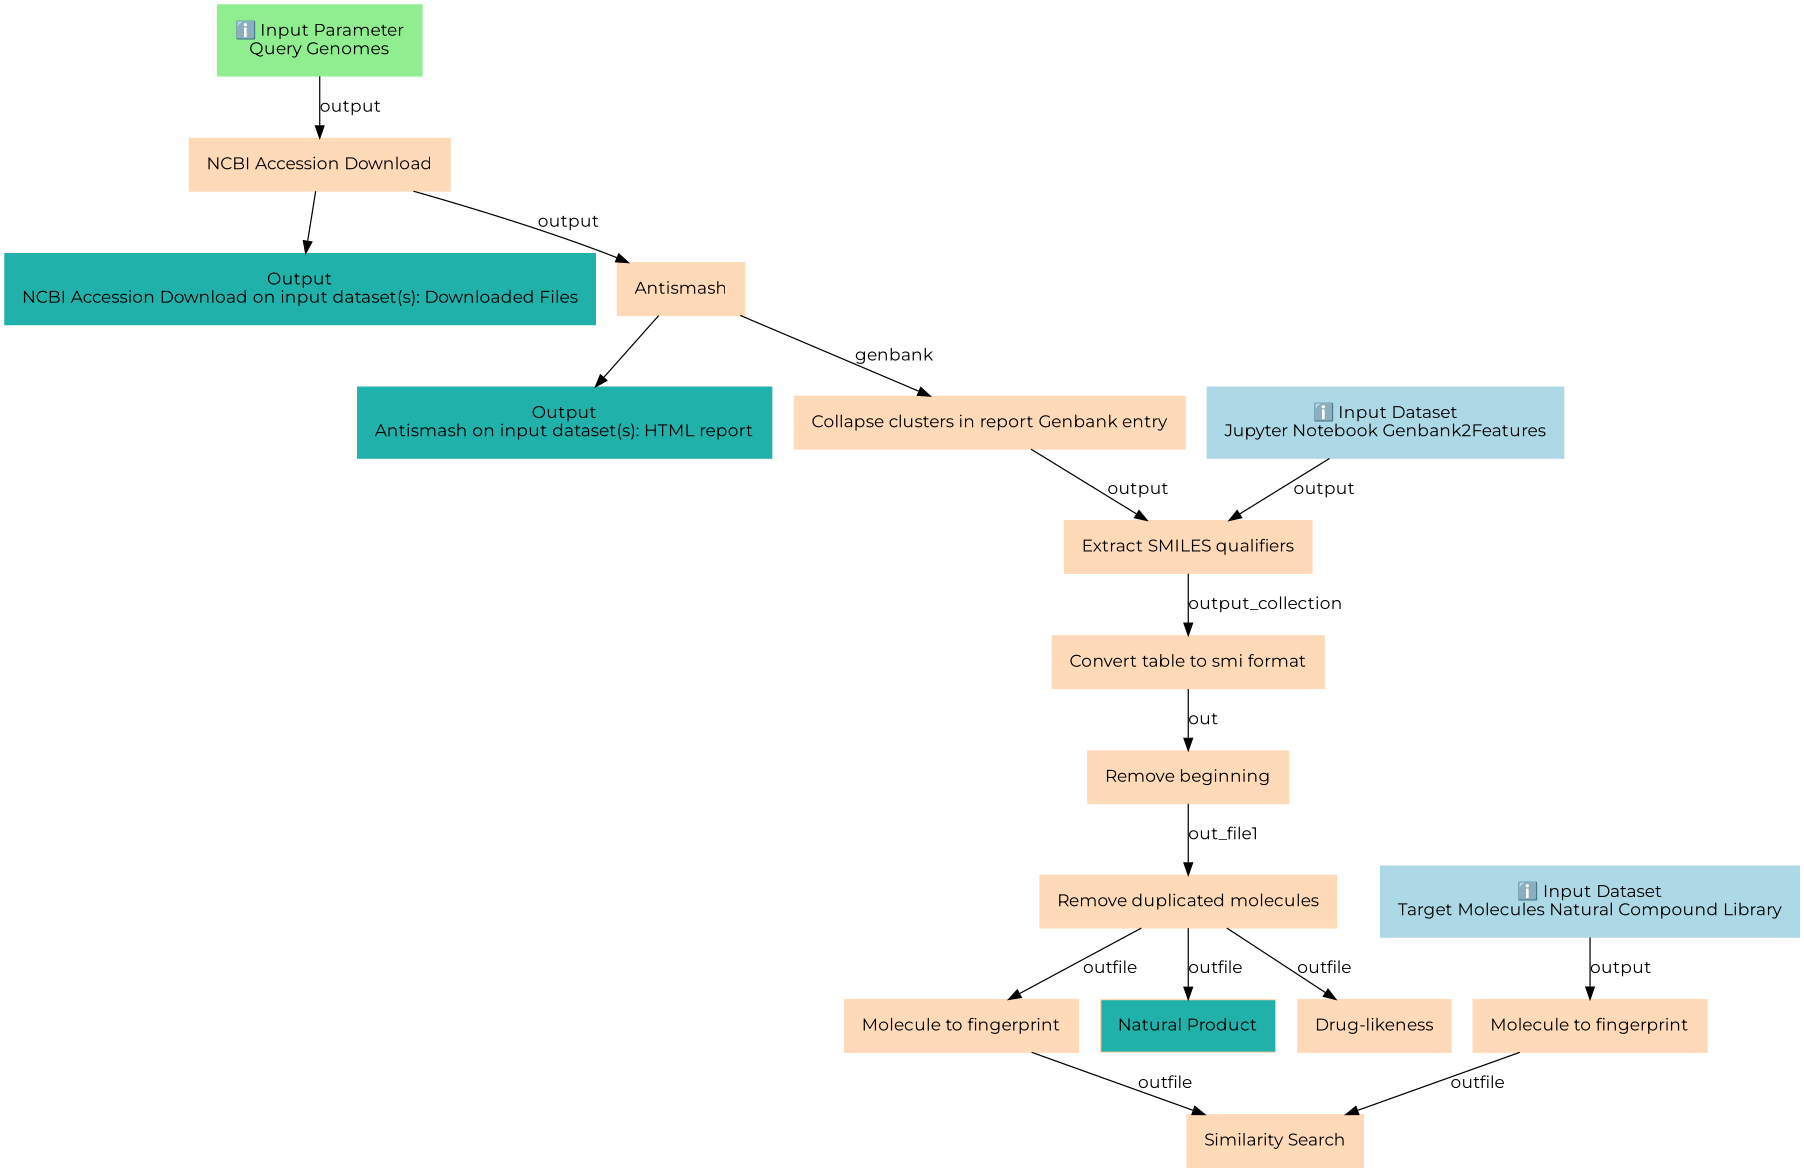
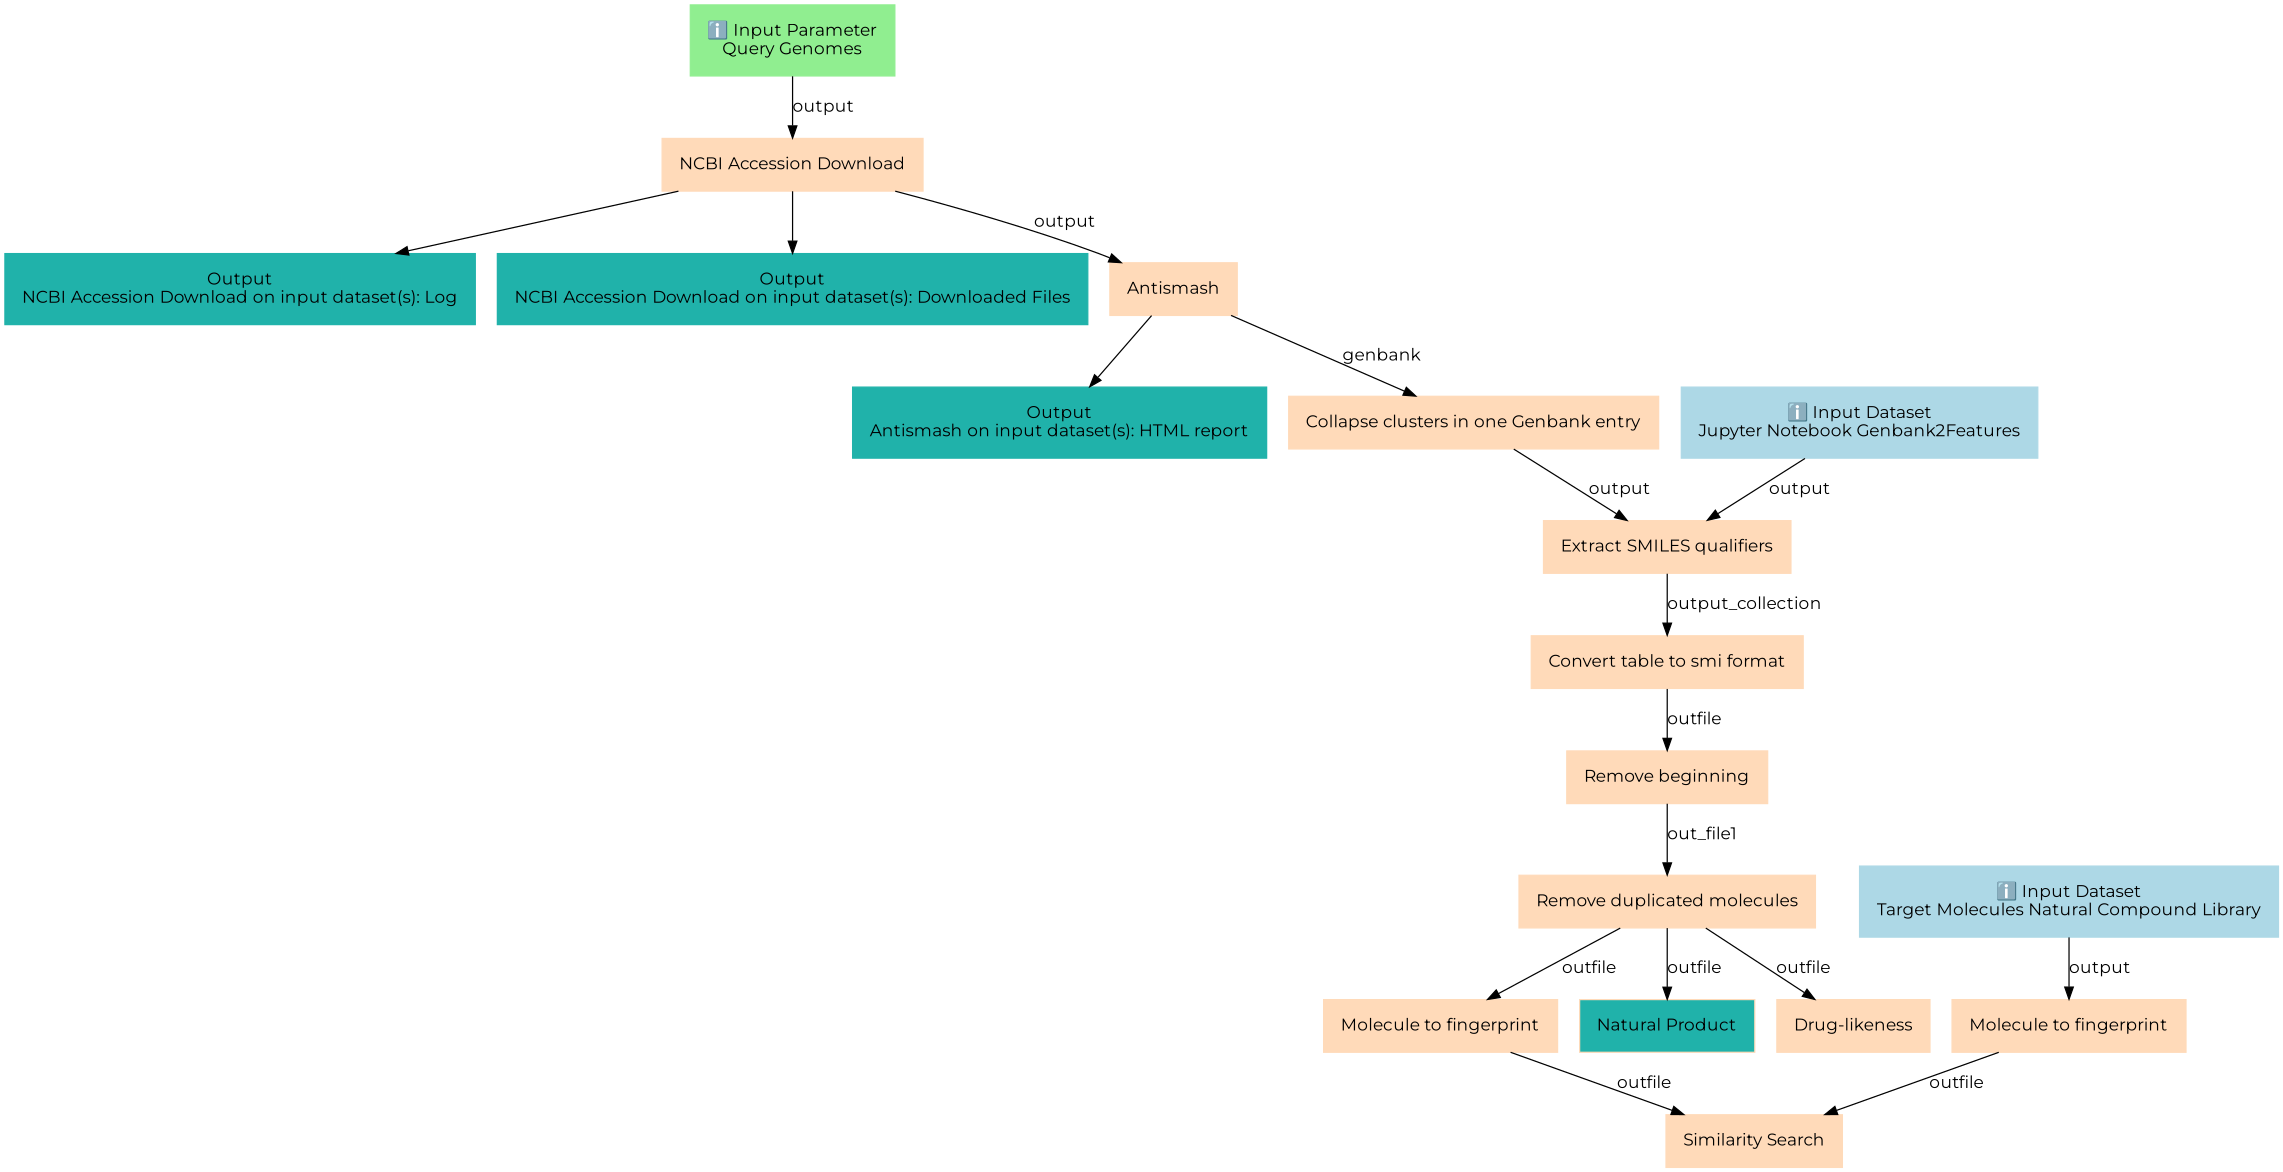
none -> (240, 289)
(990, 423) -> (1474, 423)
(1204, 720) -> (1695, 720)
